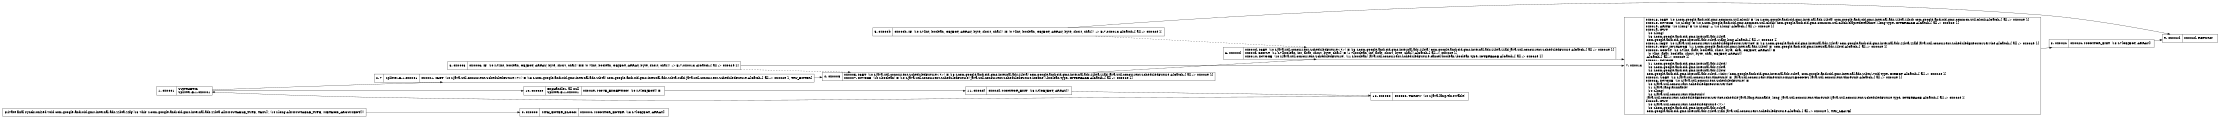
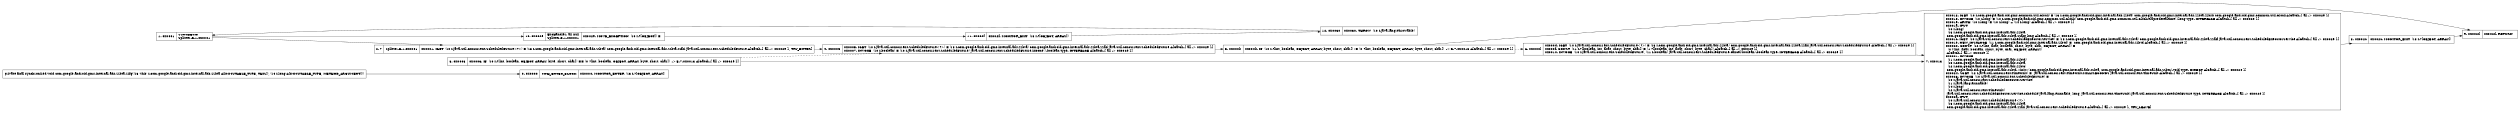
(1181, 67) -> (1218, 49)
